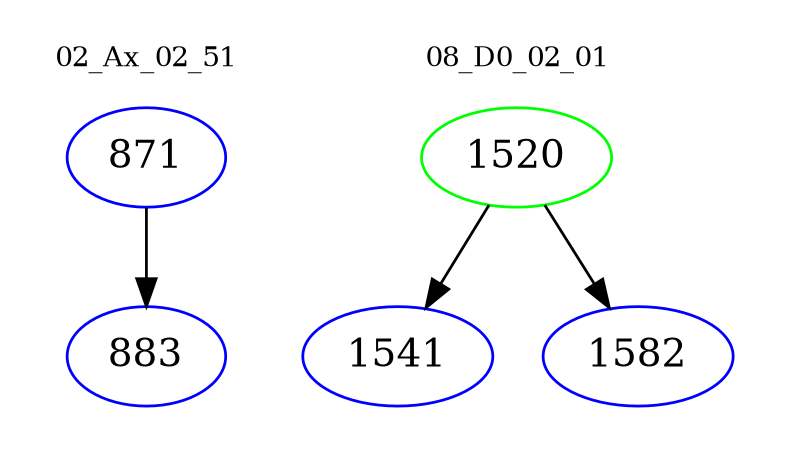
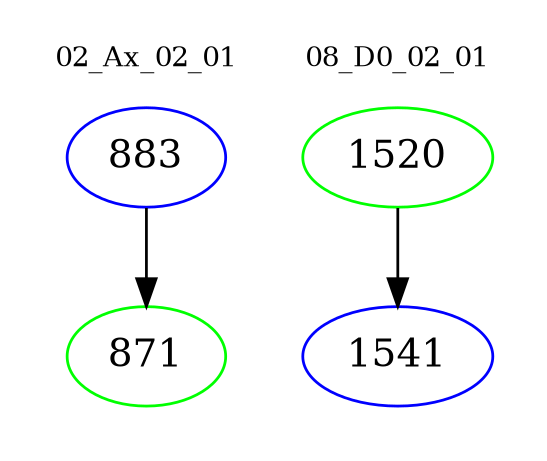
(146, 59) -> (146, 59)
(146, 157) -> (146, 356)
(146, 243) -> (146, 243)
(638, 356) -> none
